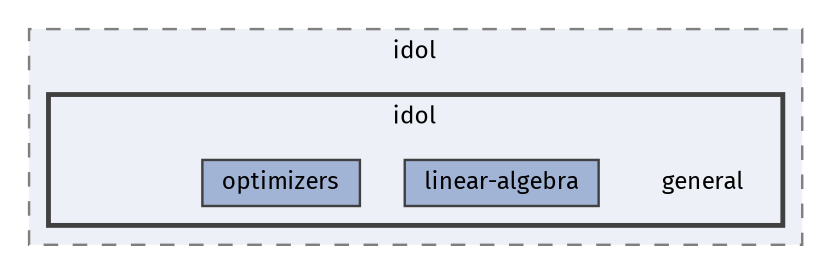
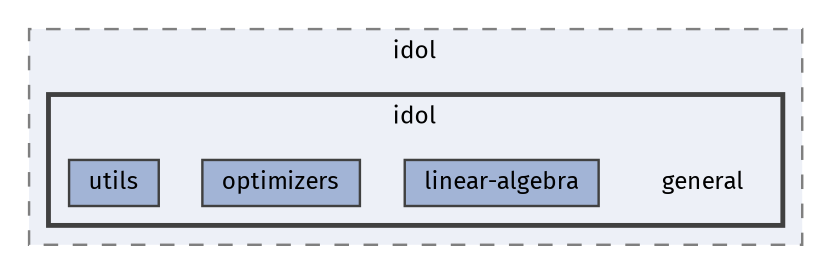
none -> (114, 183)
